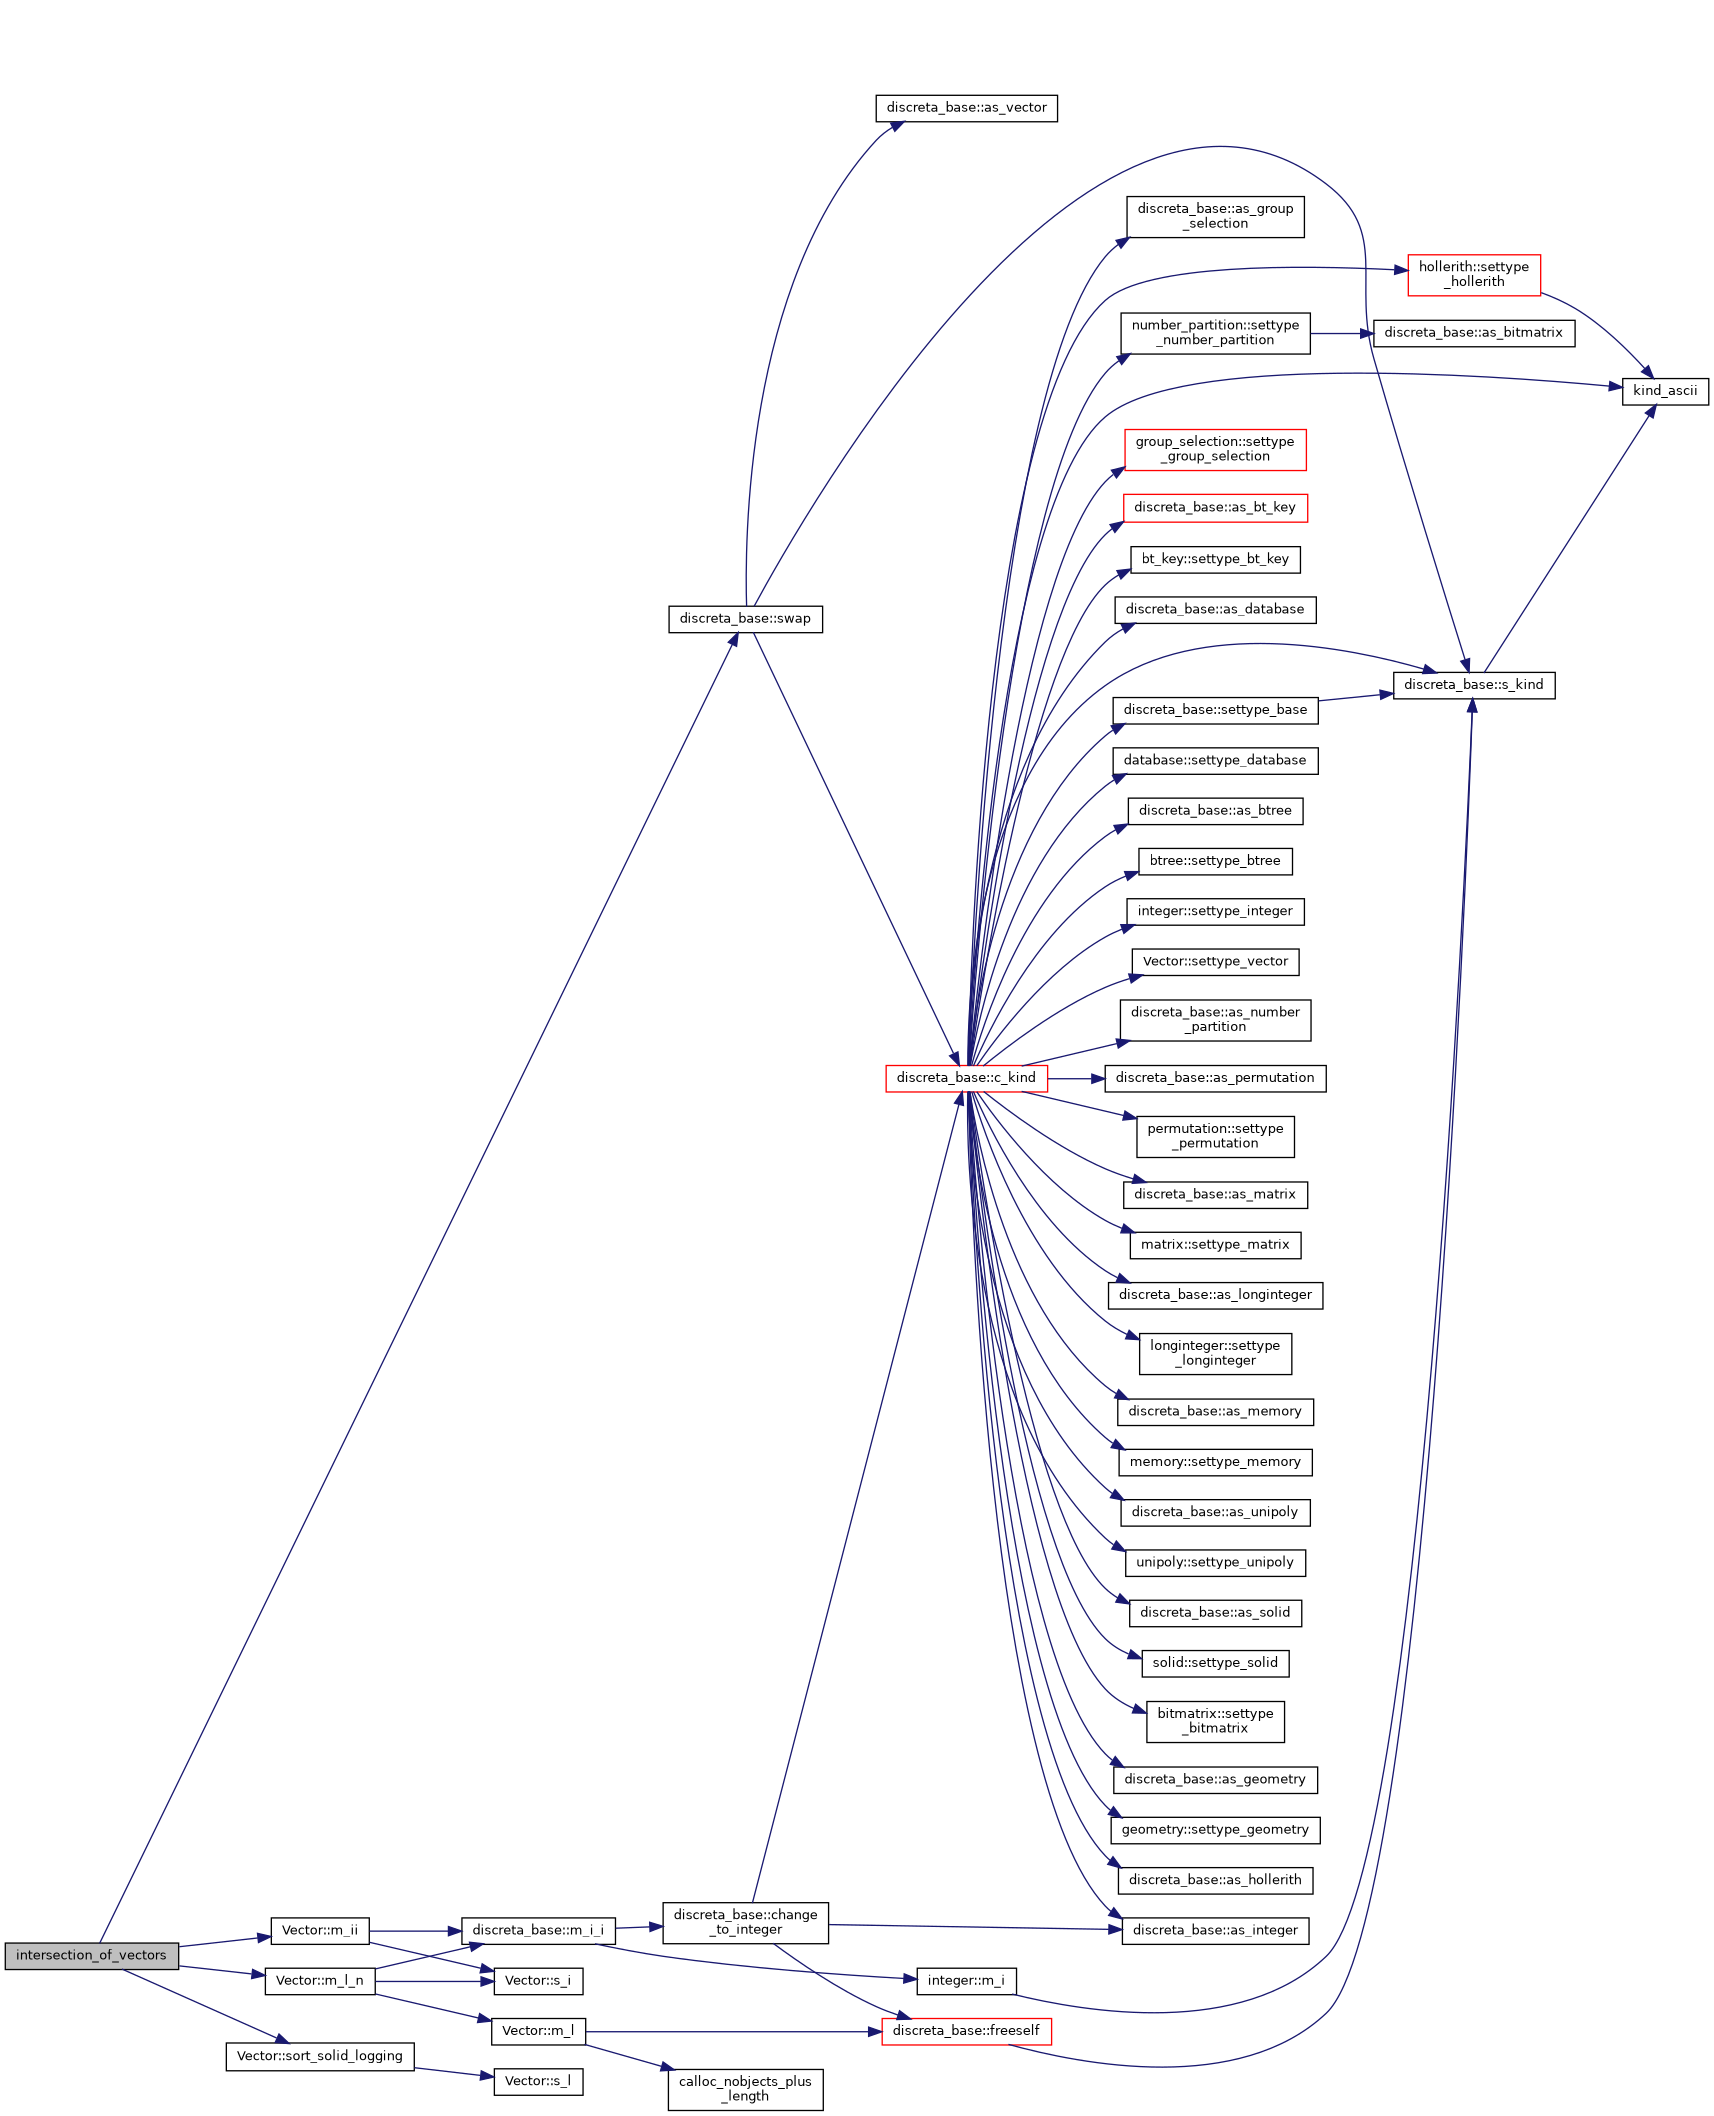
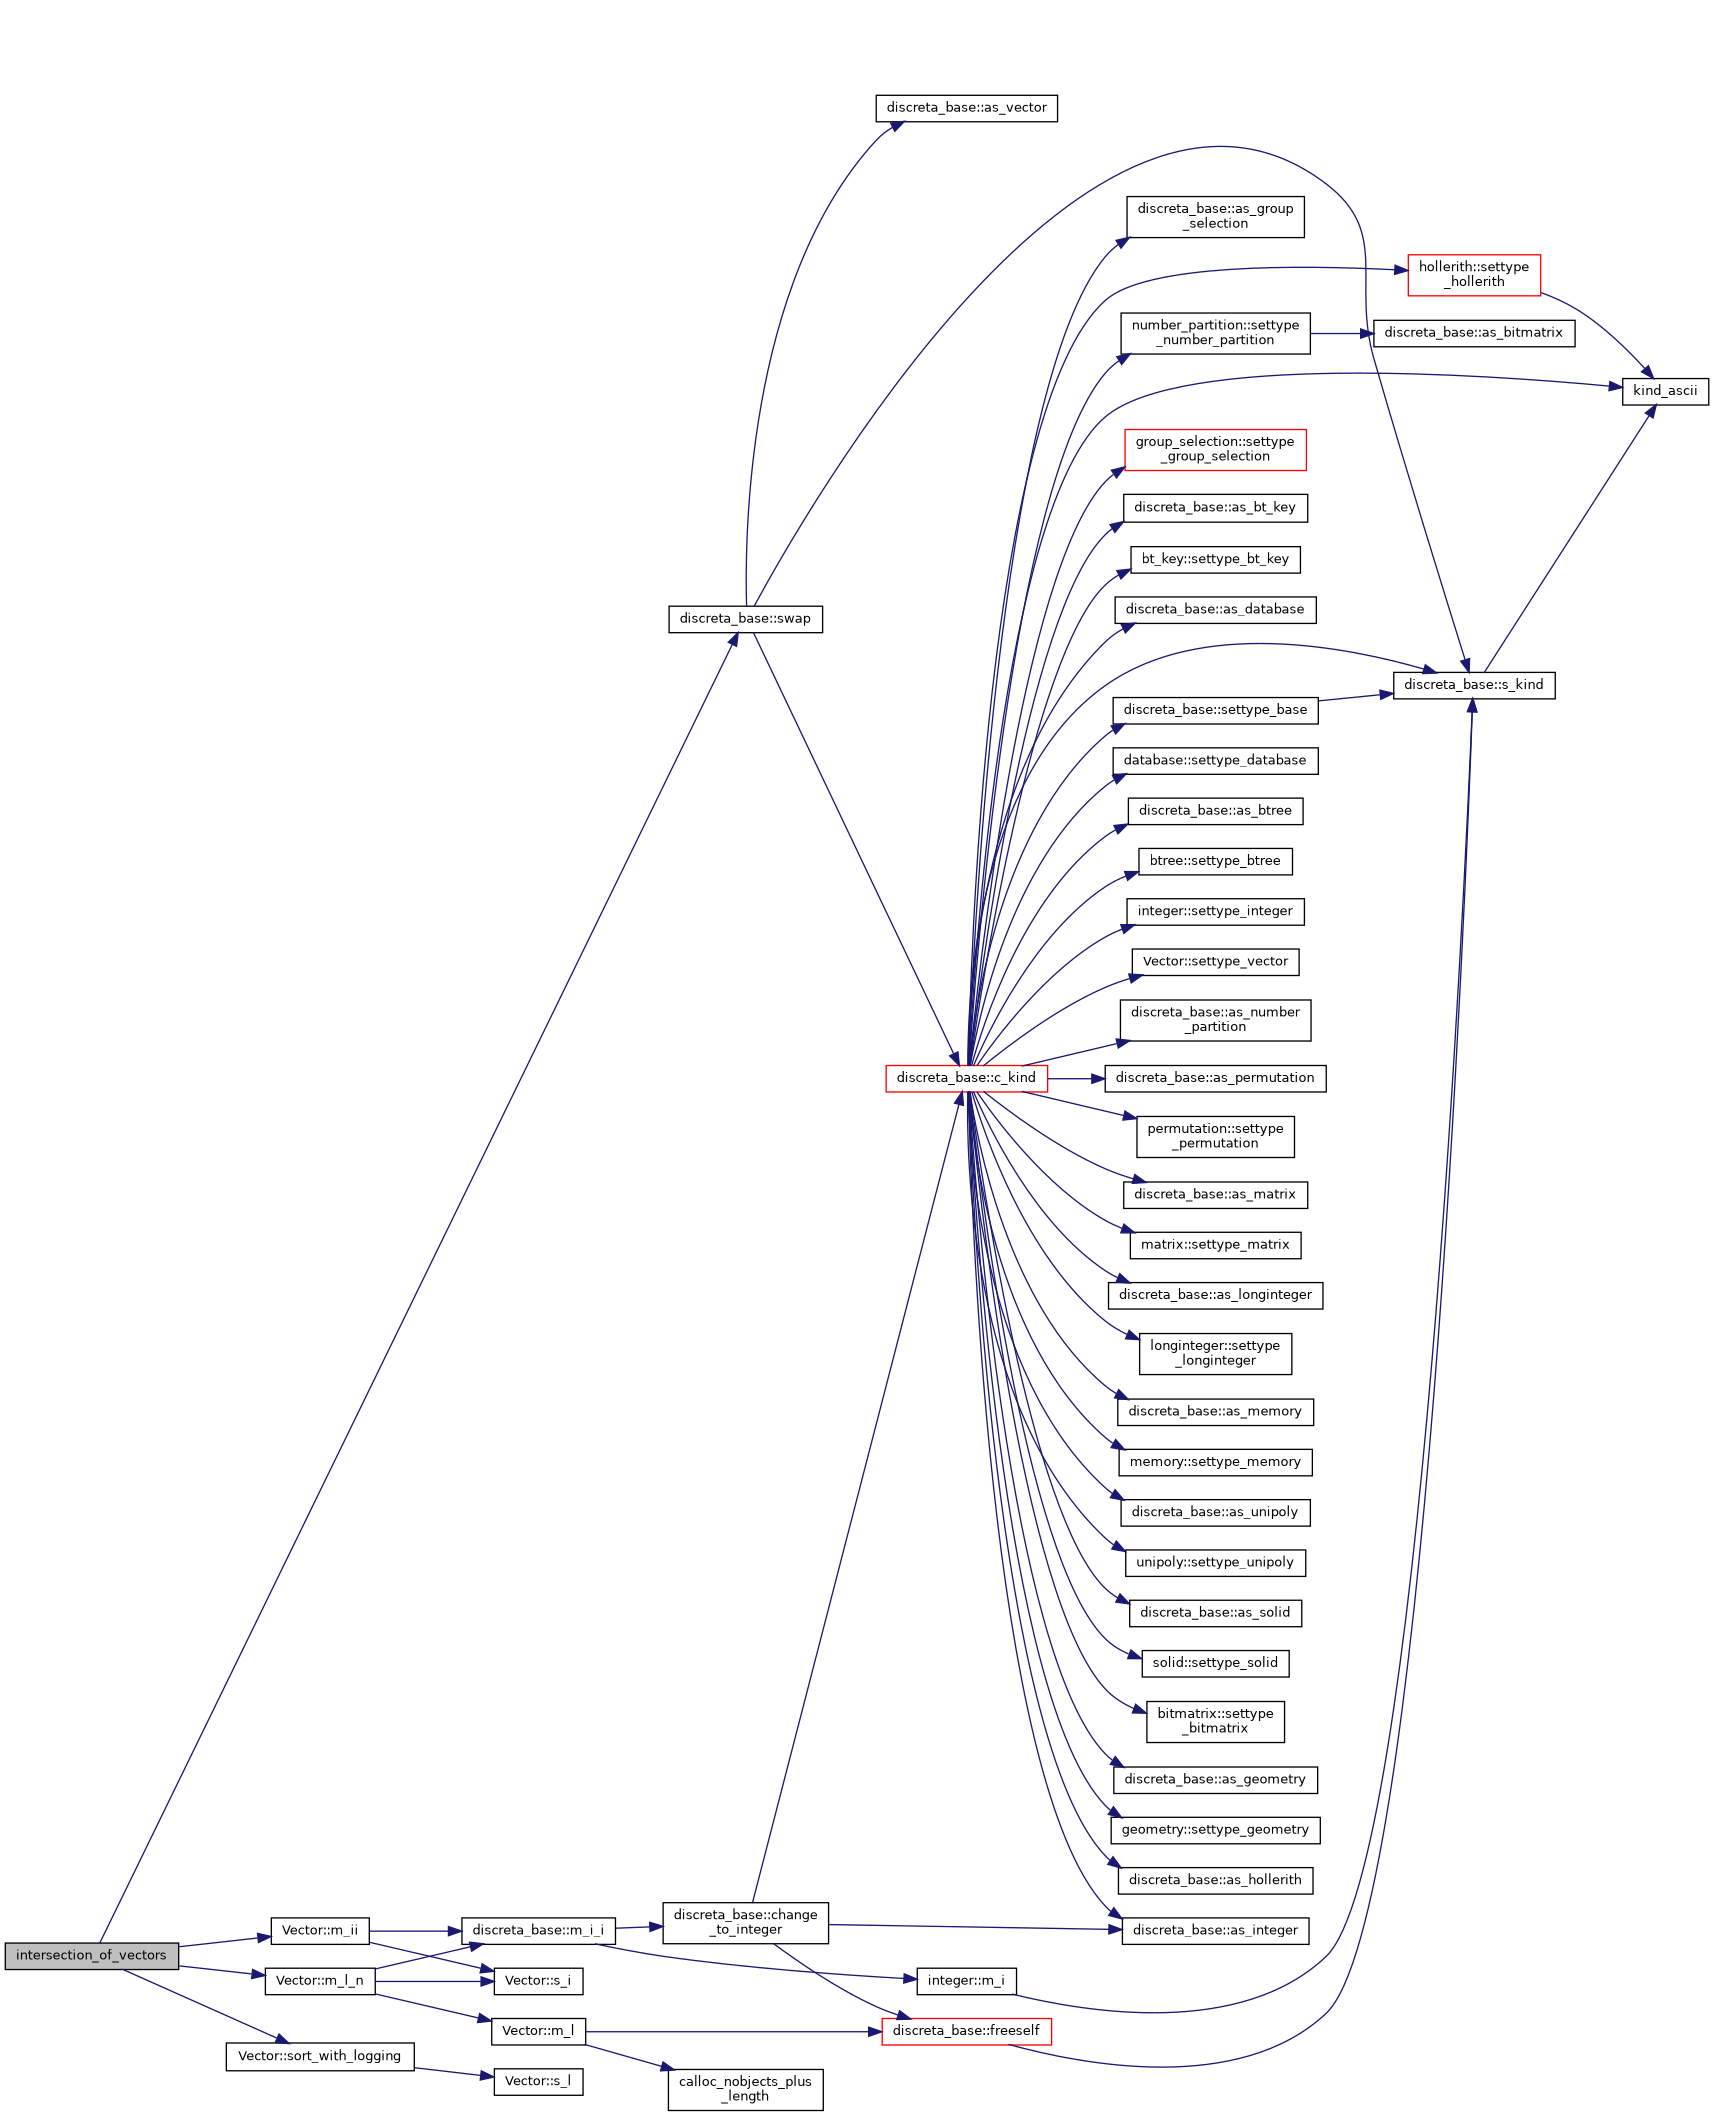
(1216, 508) -> (1216, 508)
(320, 2057) -> (320, 2057)
